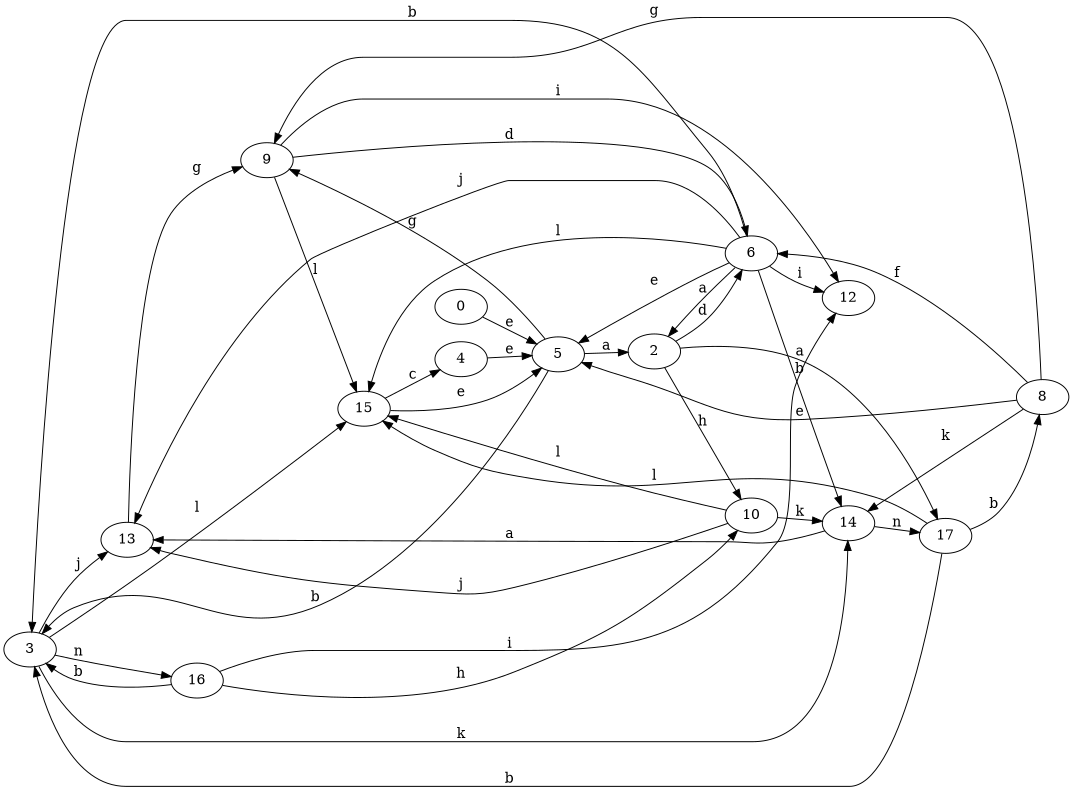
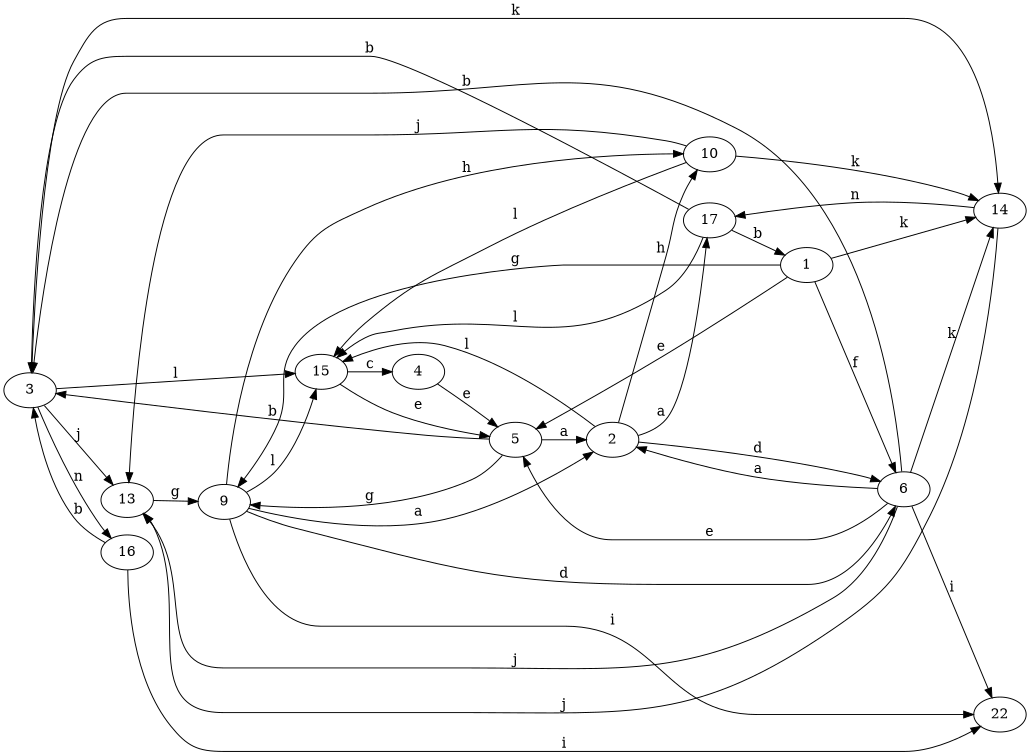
(517, 248) -> (481, 358)
(849, 298) -> (1000, 715)
(461, 307) -> none
(800, 369) -> (952, 334)
(1043, 397) -> (807, 265)
none -> (423, 523)
(510, 534) -> (564, 705)
(496, 678) -> (361, 211)
